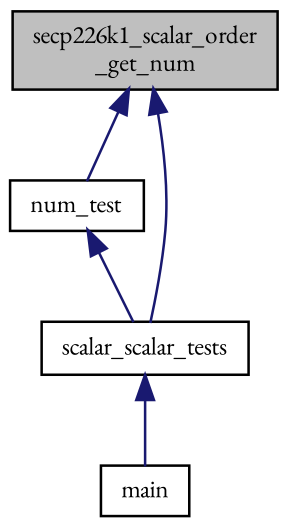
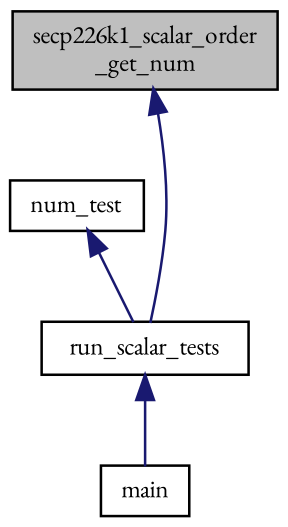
(103, 147) -> none
(145, 348) -> (145, 348)
